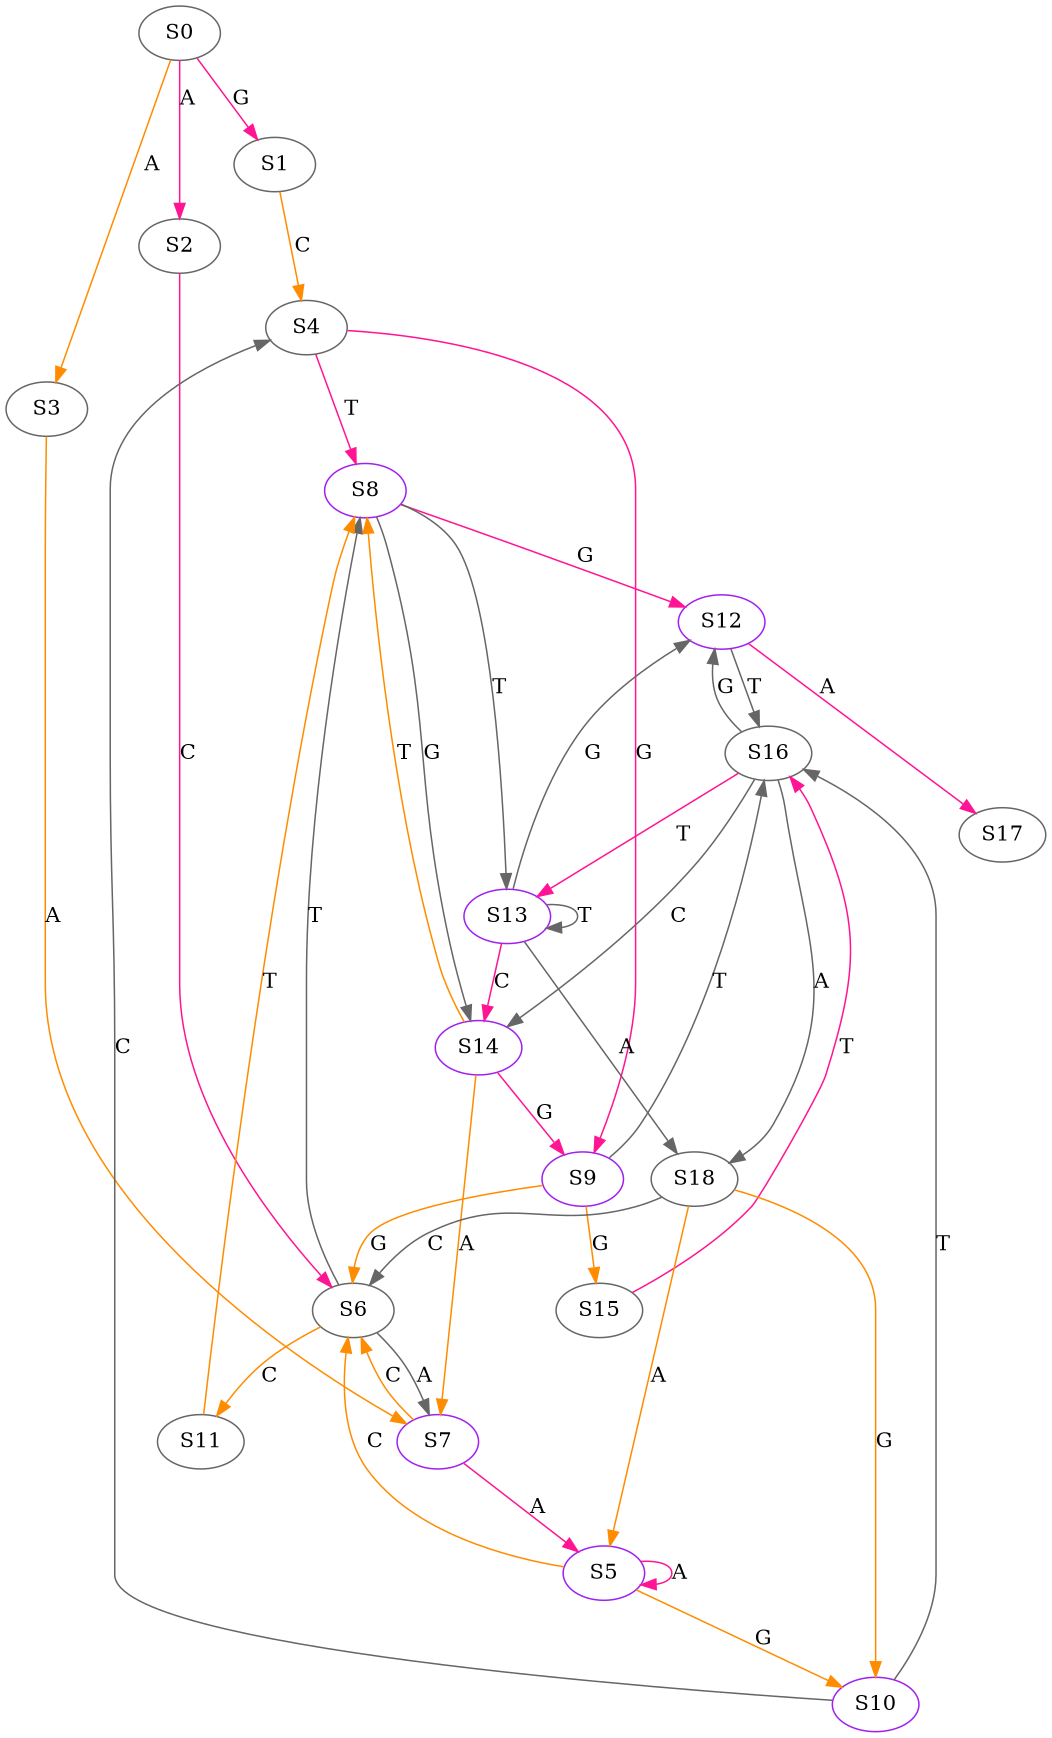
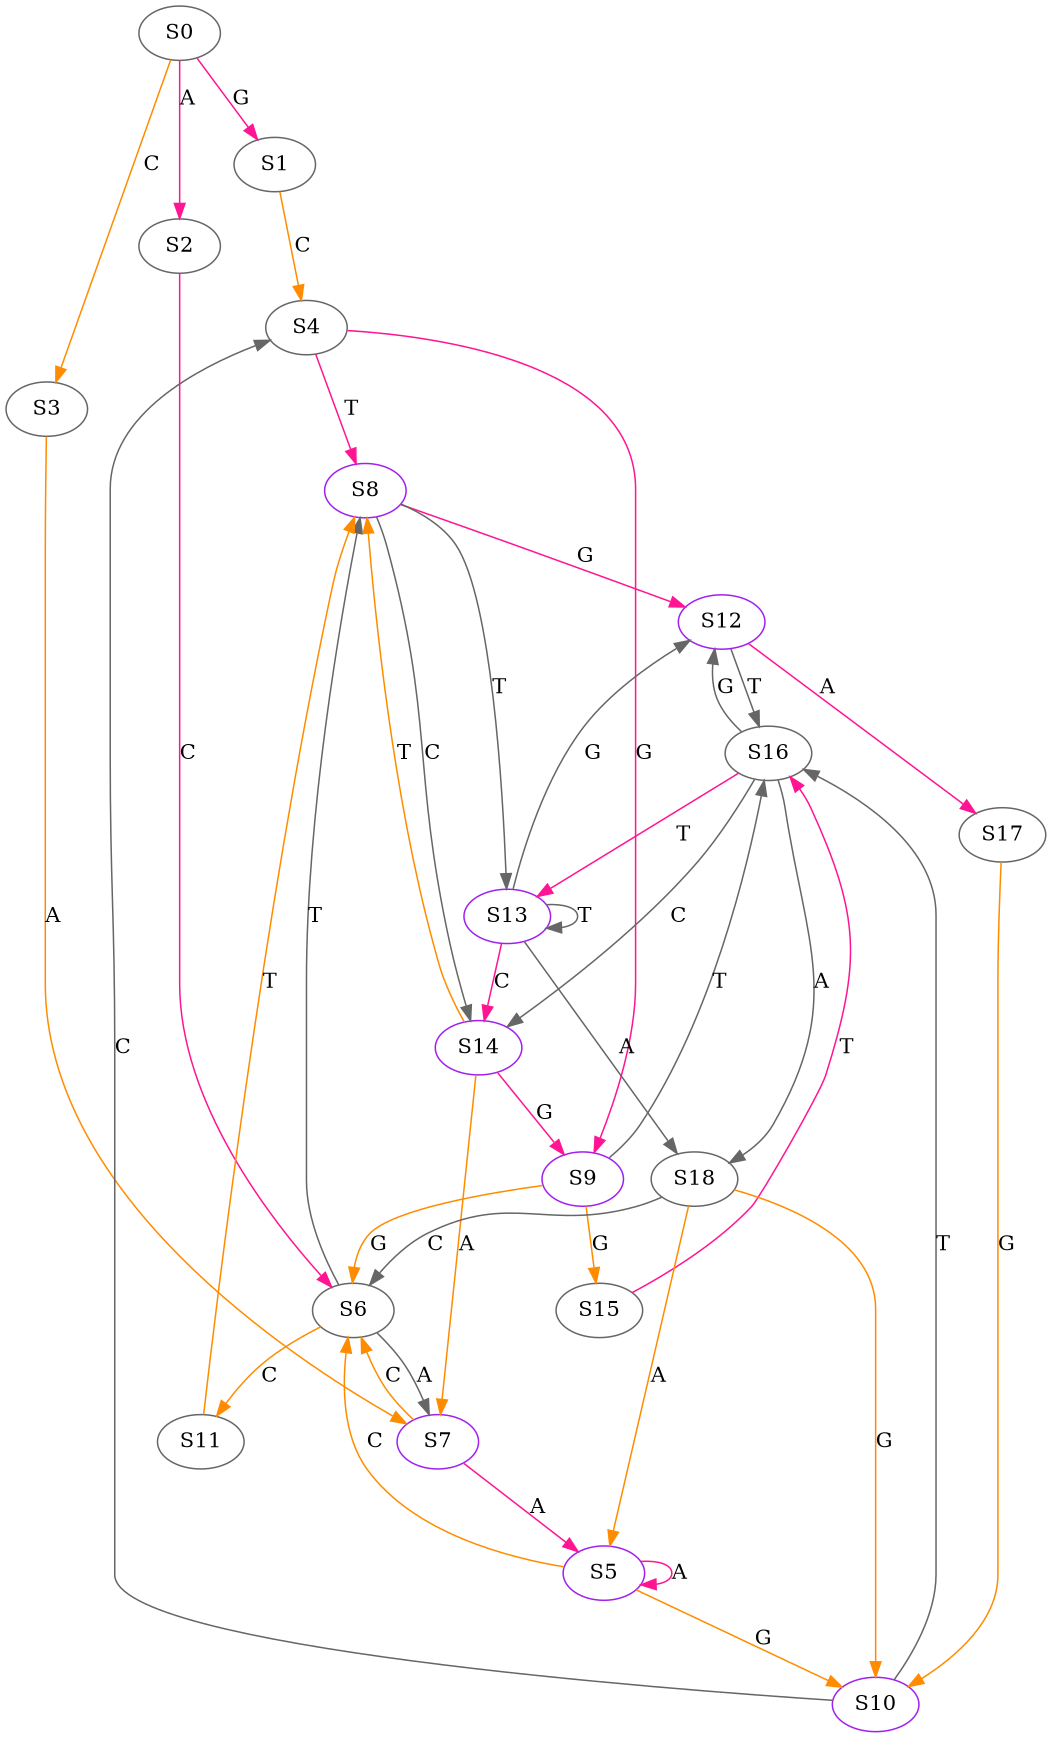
(152, 165) -> (152, 165)
(433, 753) -> (433, 753)
none -> (998, 1286)
